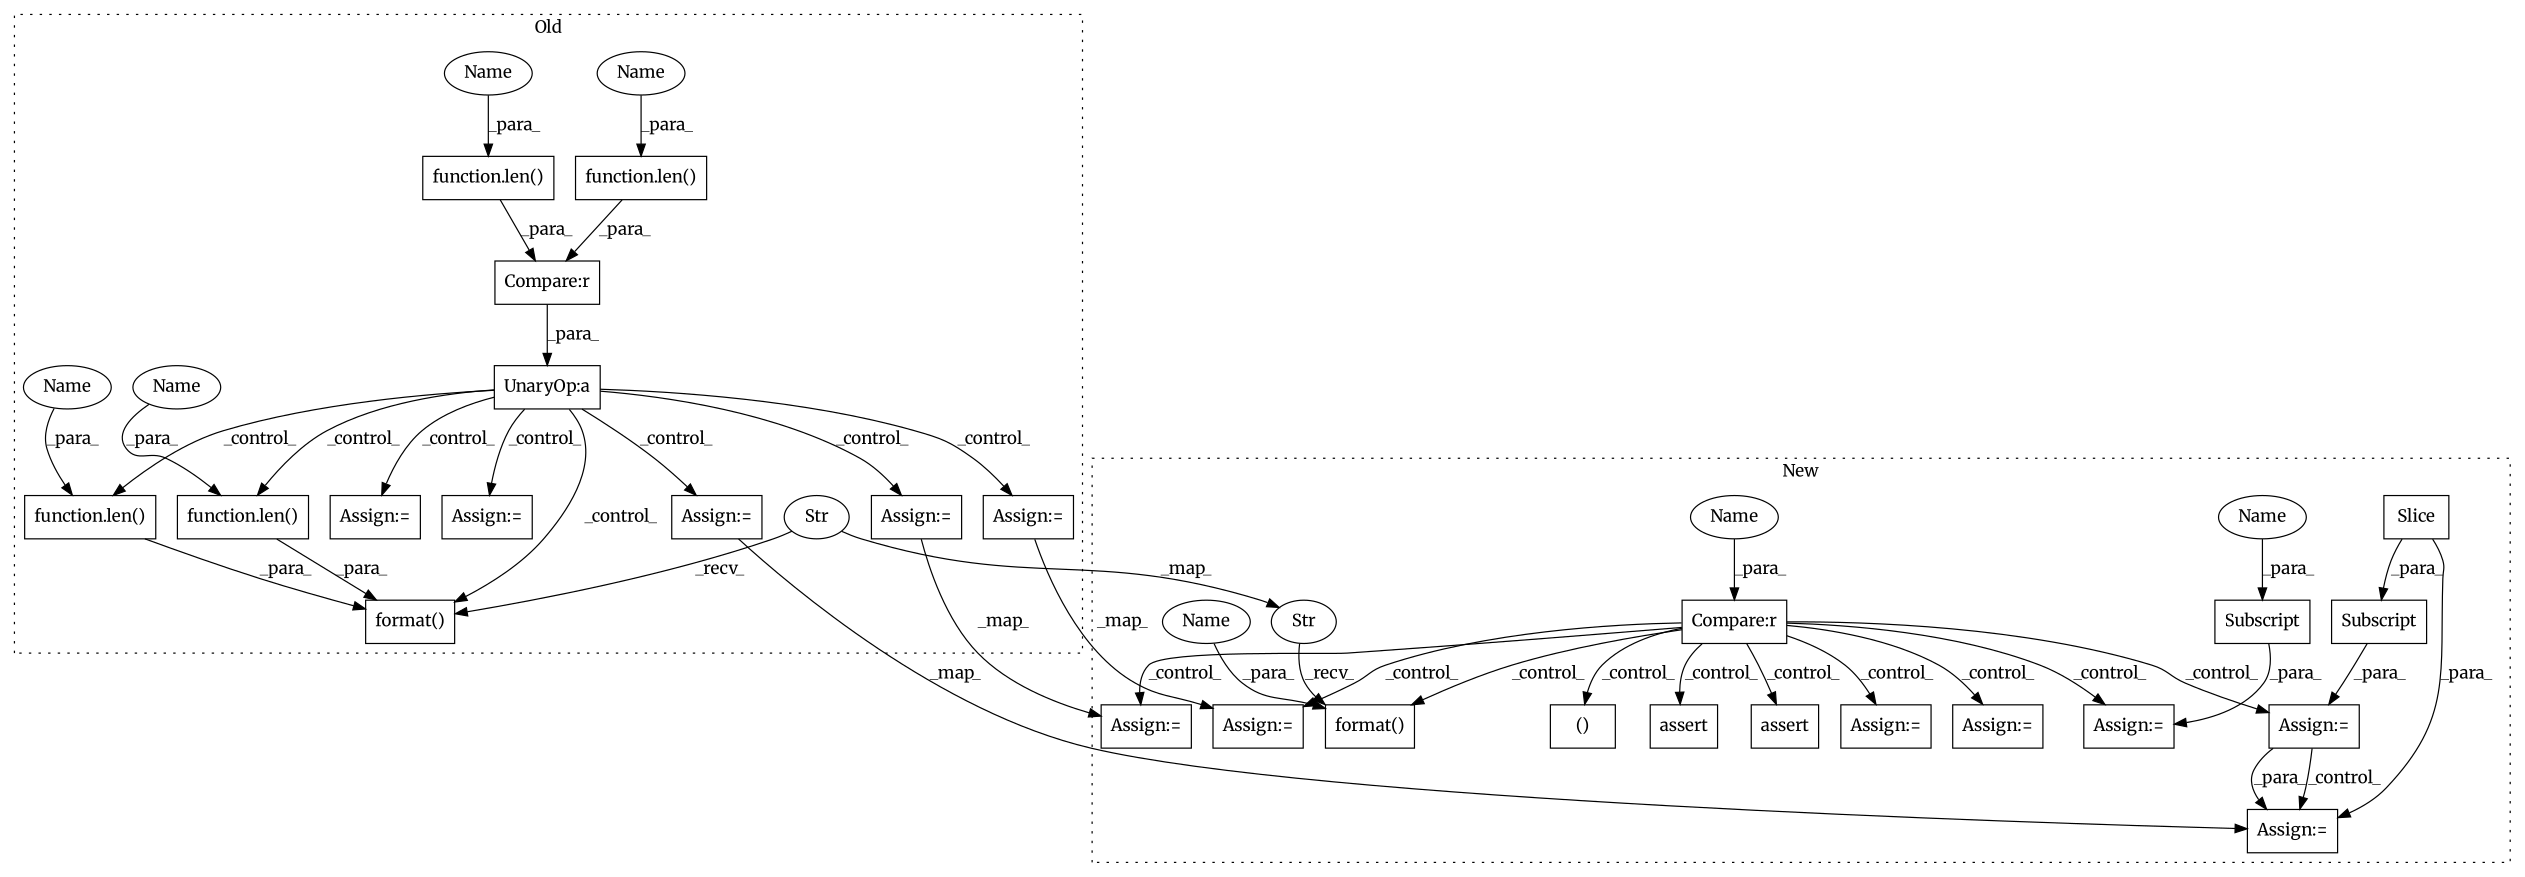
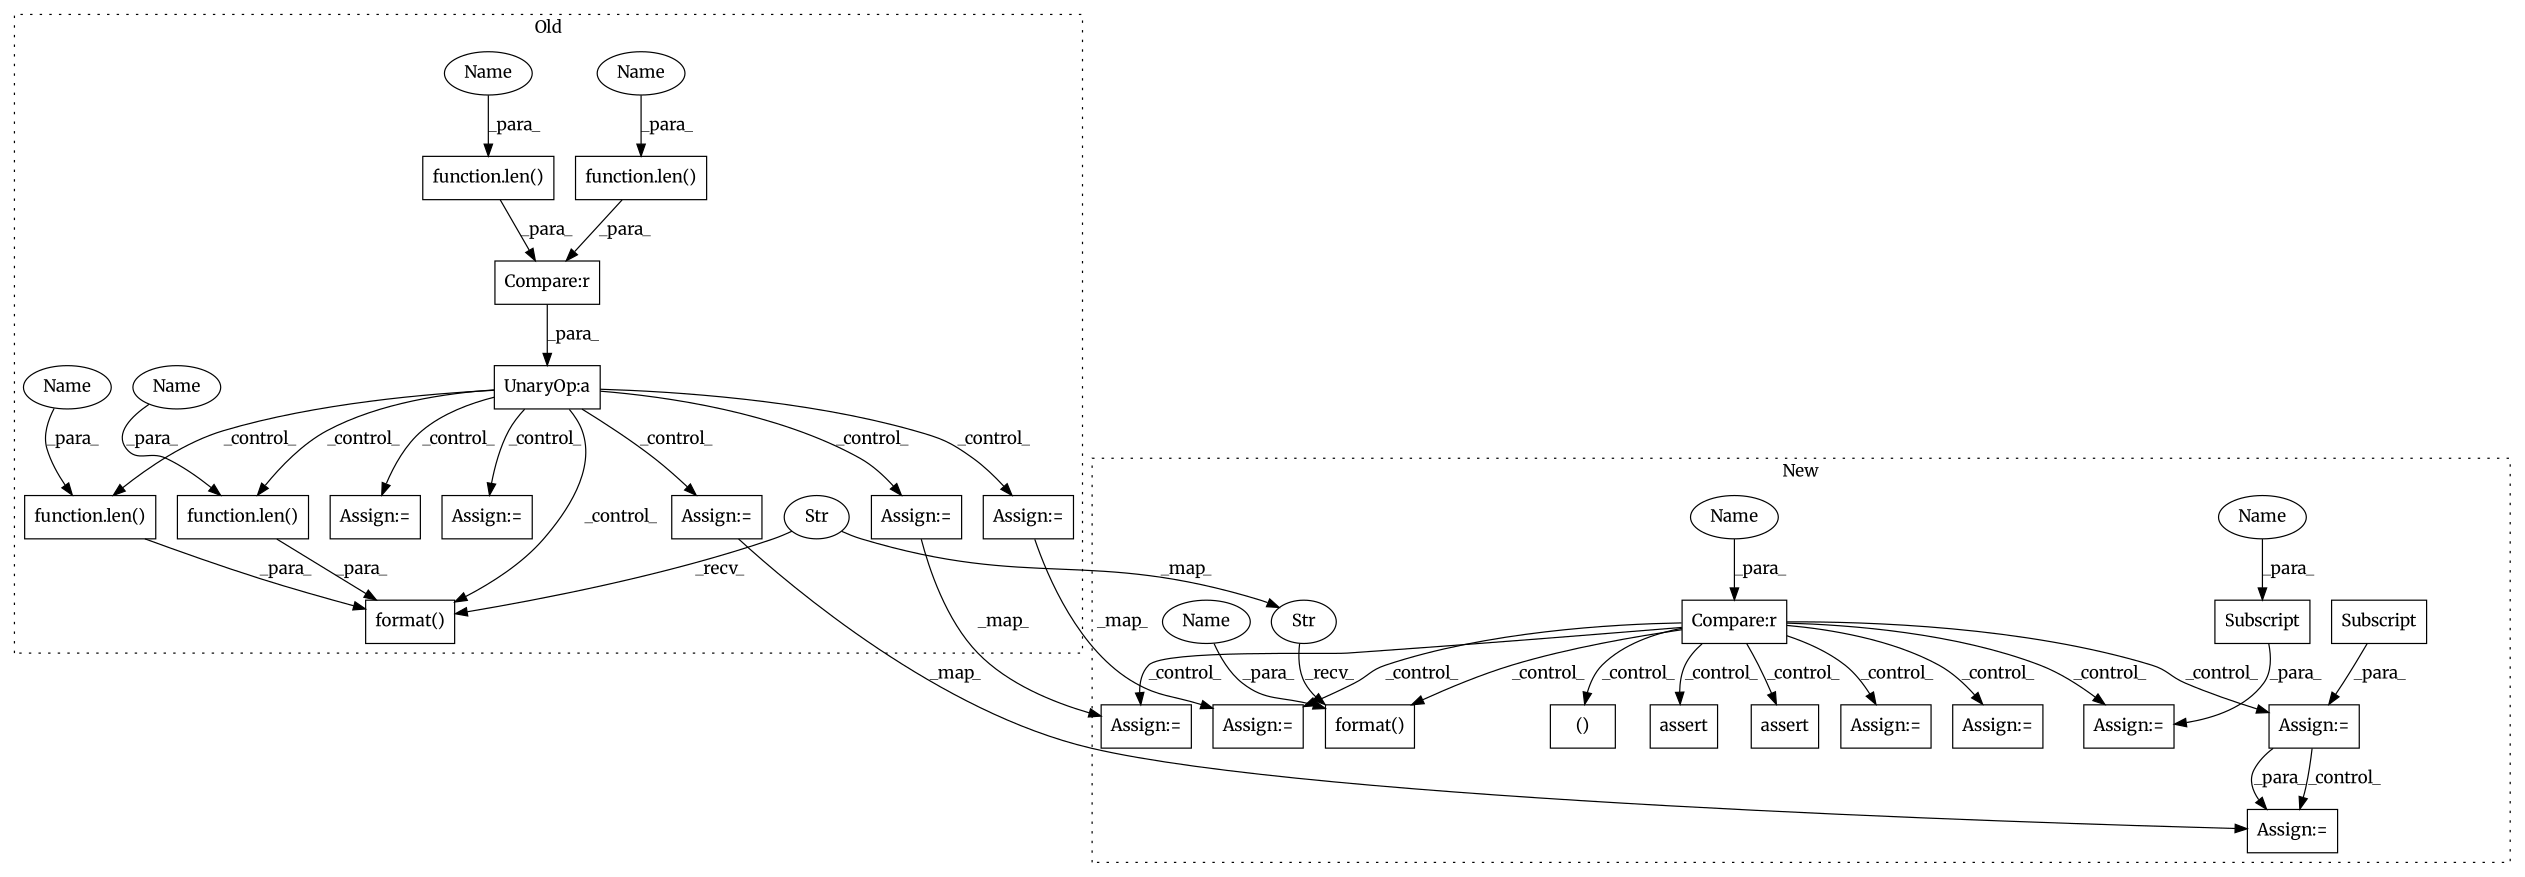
(2416, 517) -> none
